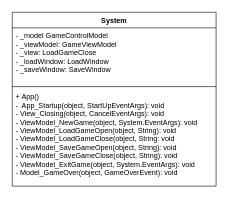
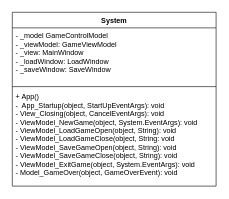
(61, 36) -> (61, 36)
